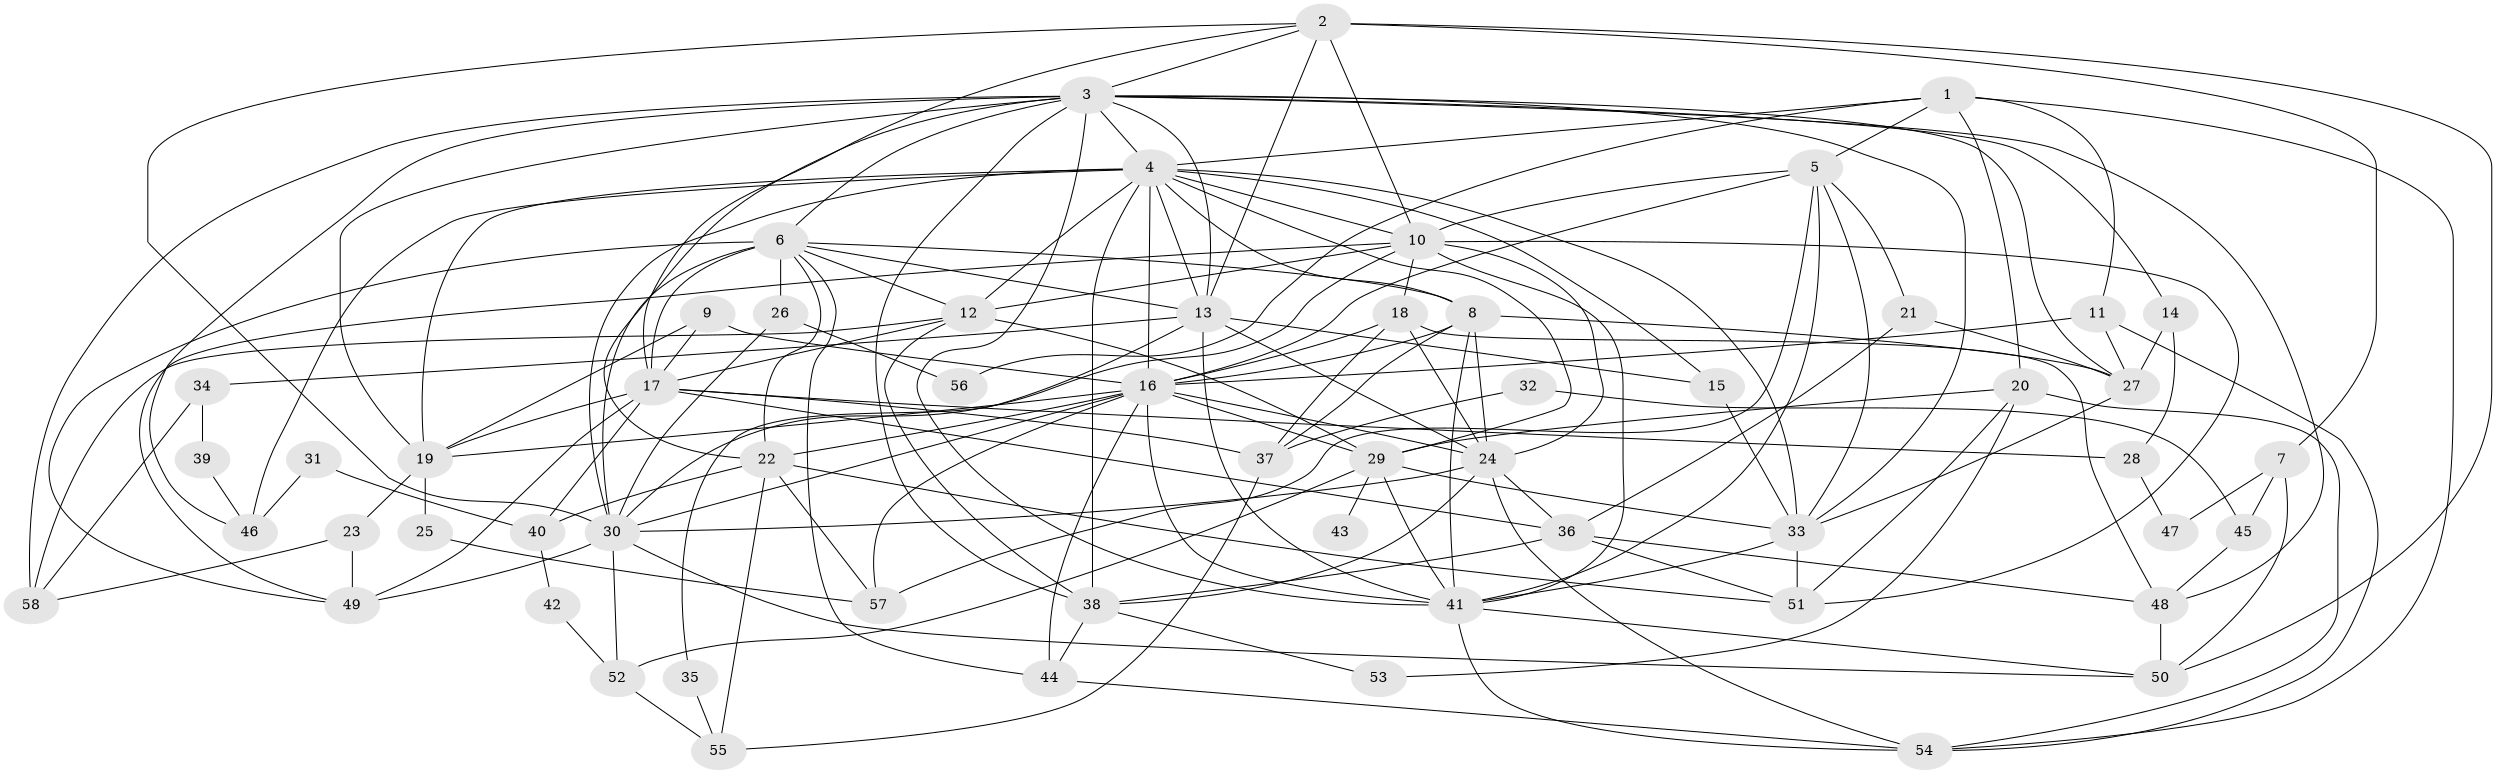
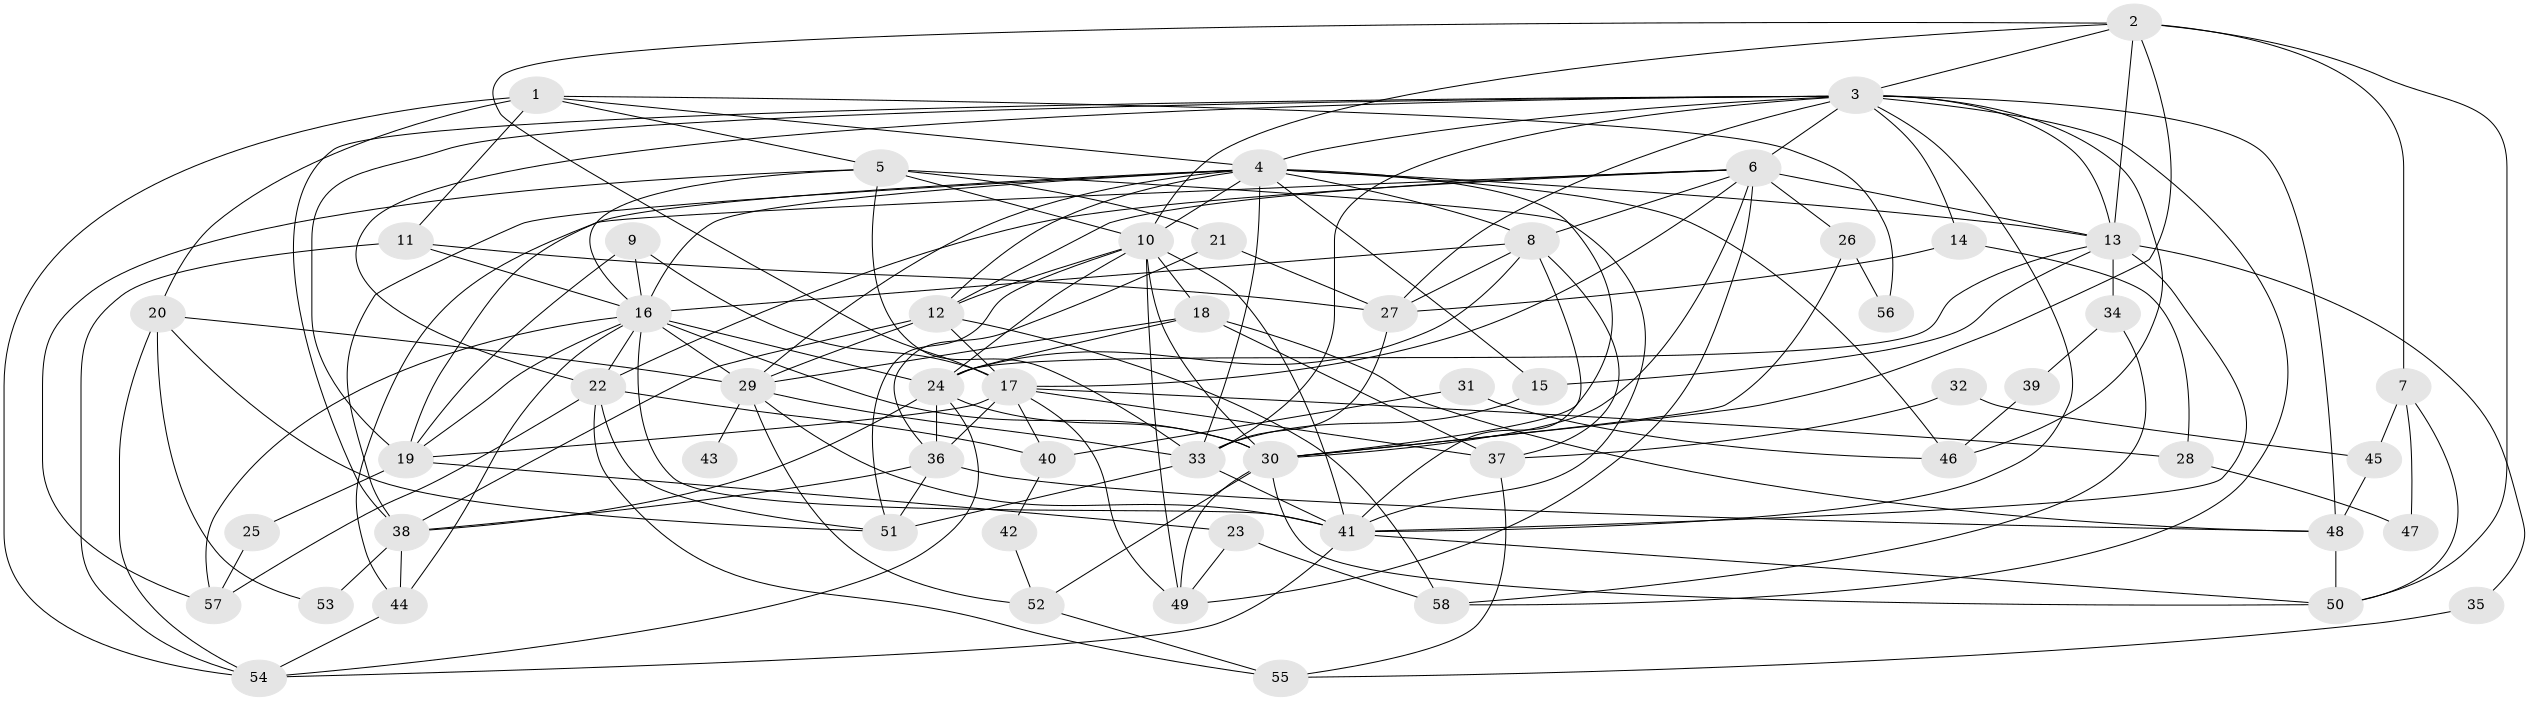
(1292, 352) -> (965, 352)
